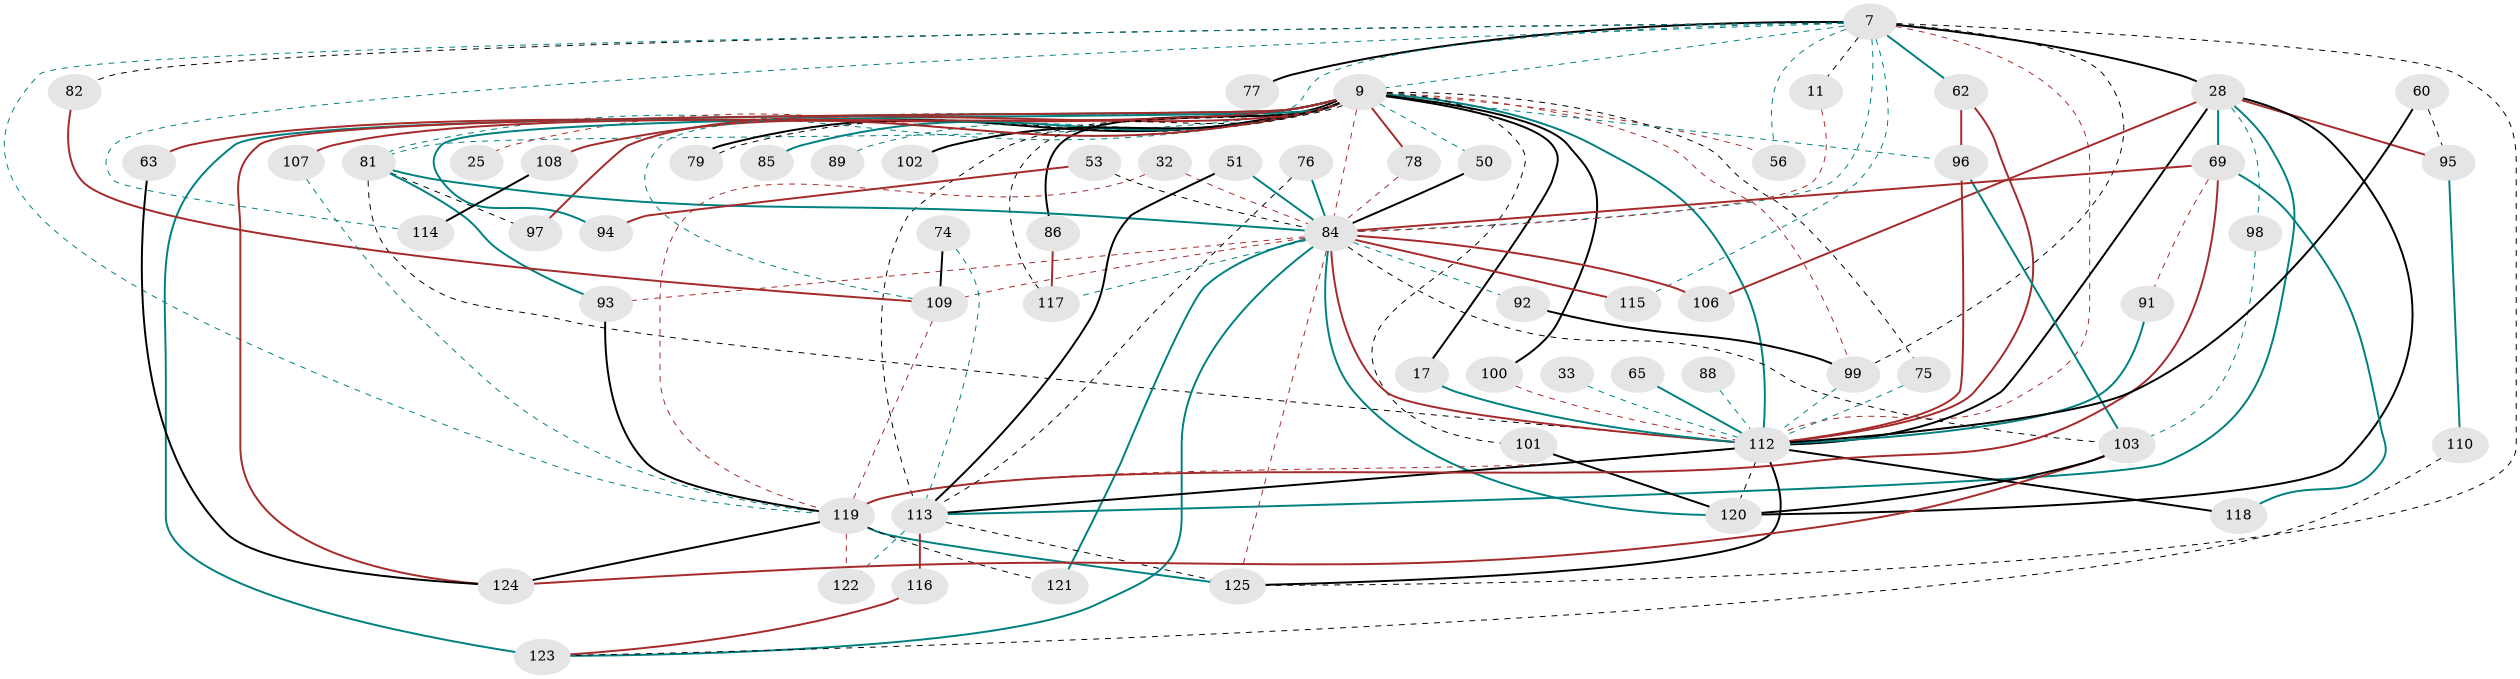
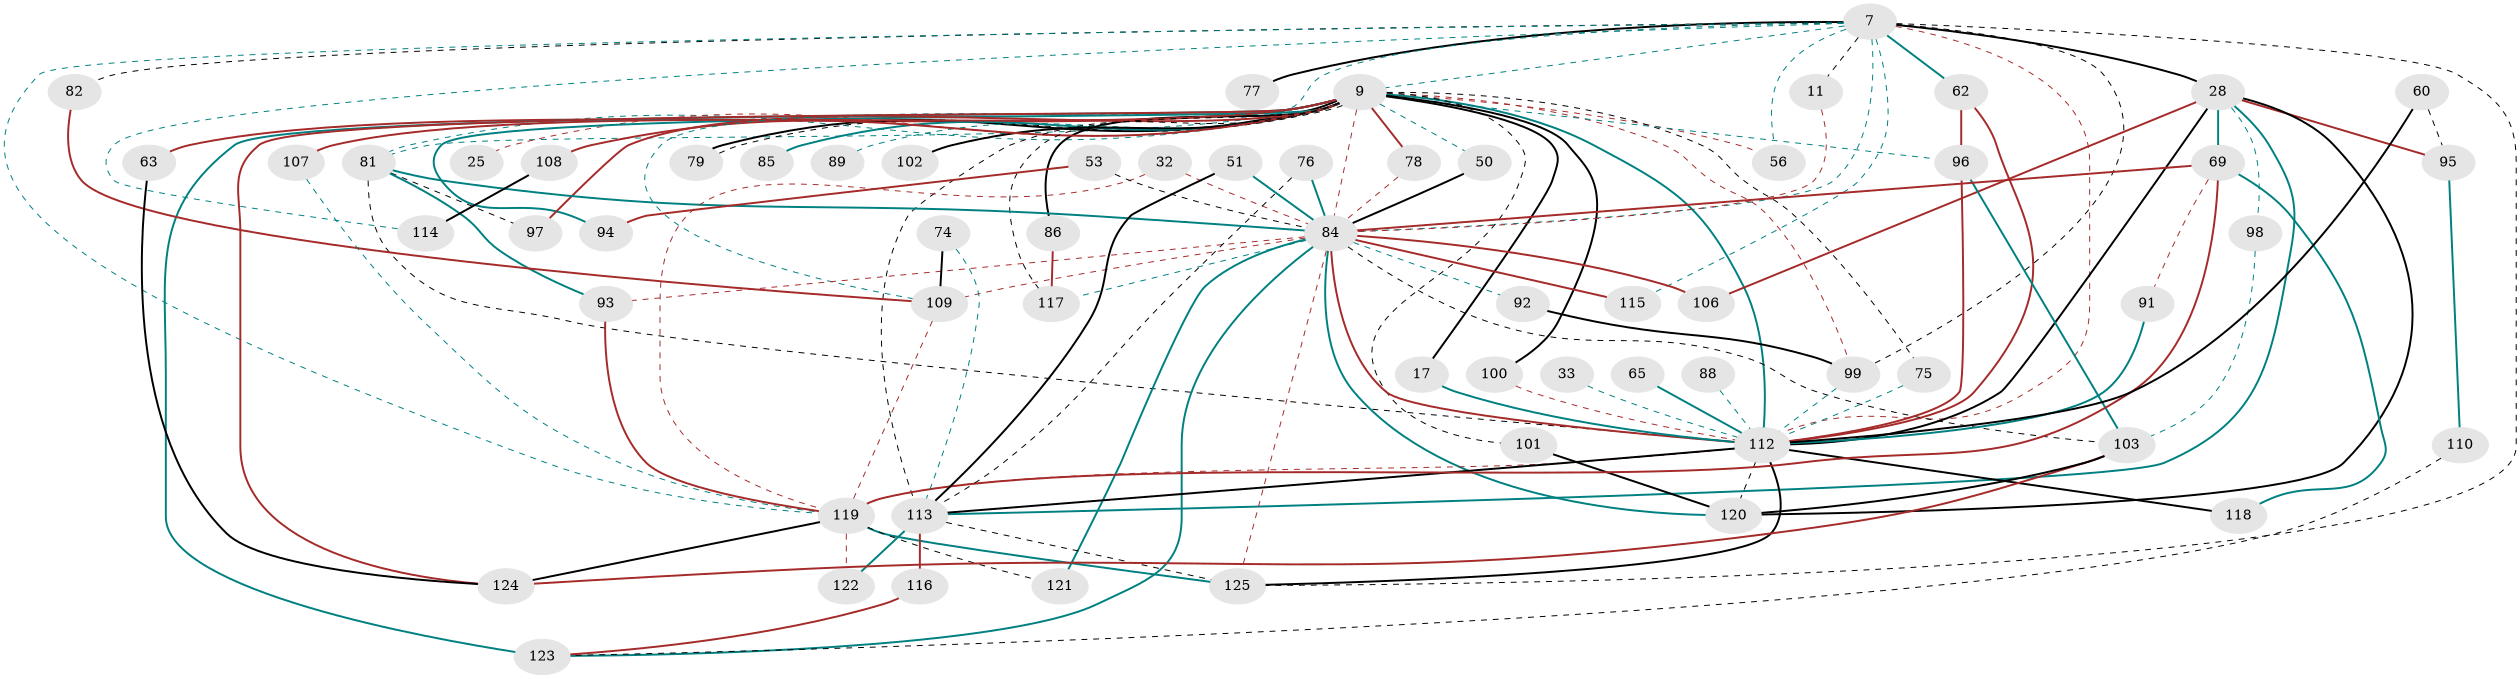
(659, 472) -> (659, 472)
(883, 551) -> (883, 551)
